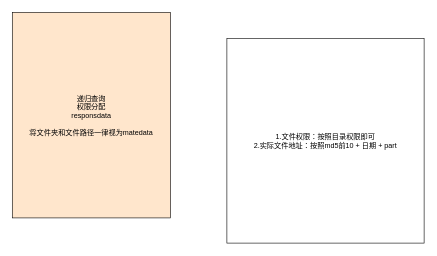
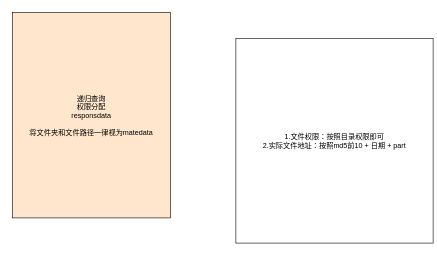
(326, 141) -> (335, 141)
